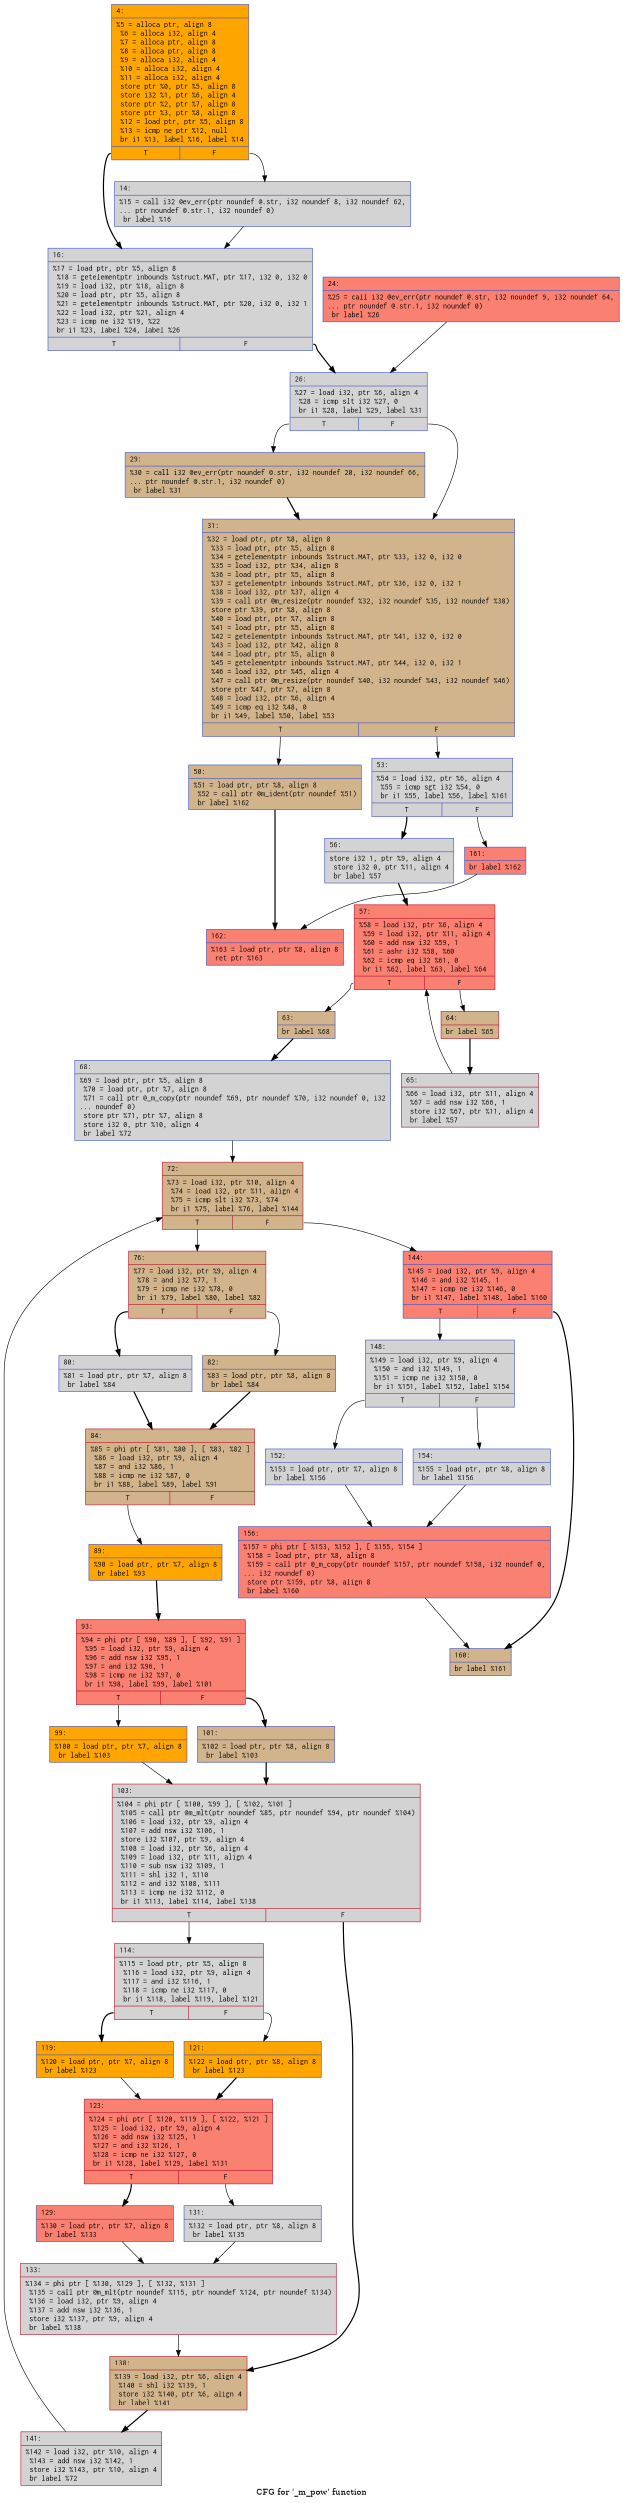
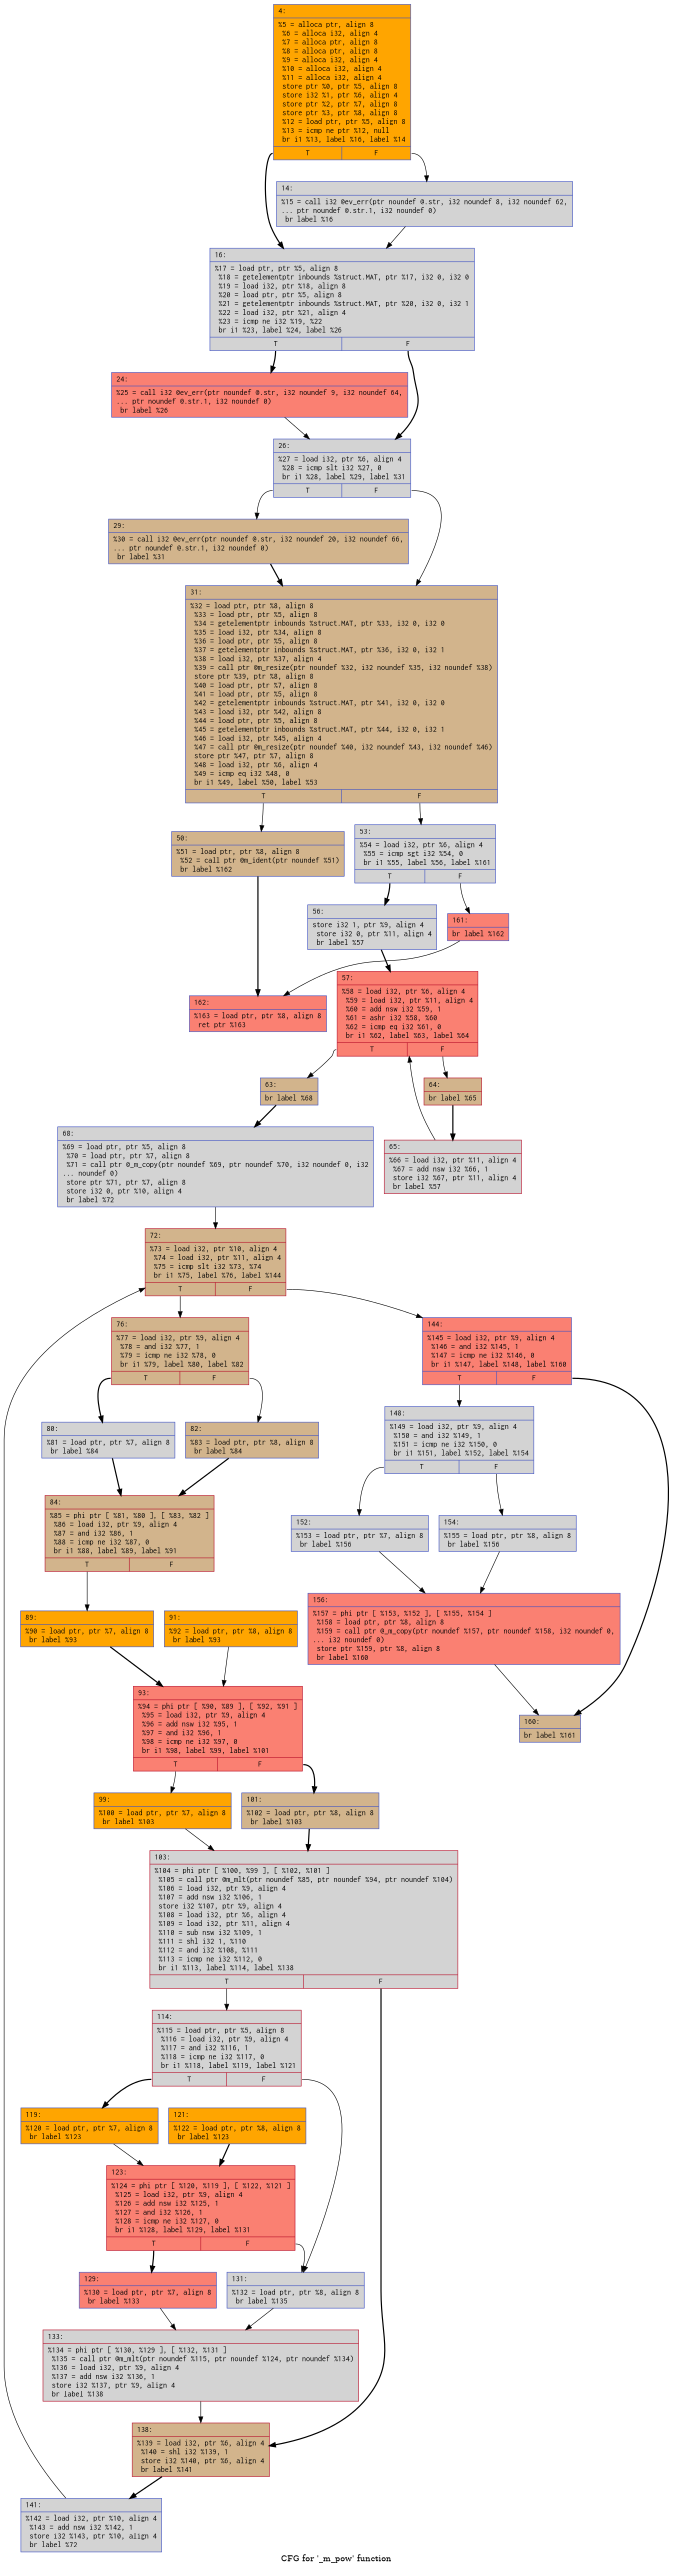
none -> (275, 359)
none -> (231, 1629)
(271, 2023) -> (338, 2164)
(91, 2459) -> (91, 2525)
